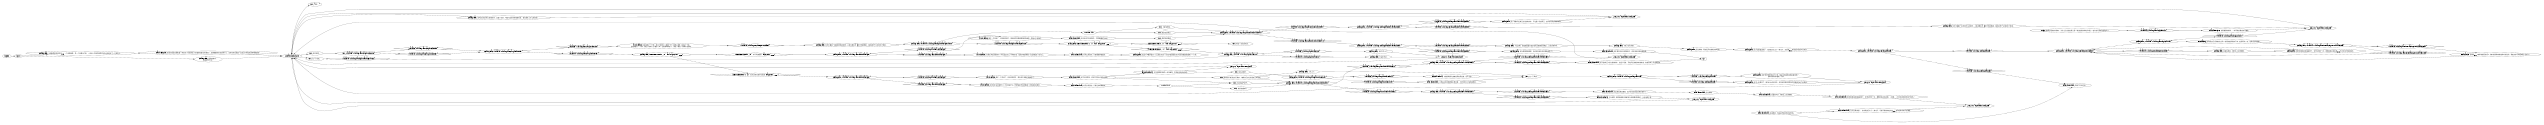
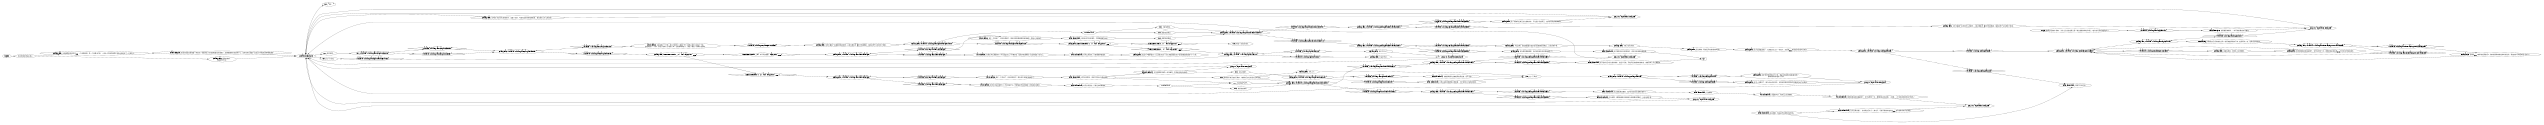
(18, 56) -> (25, 56)
(755, 75) -> (762, 75)
